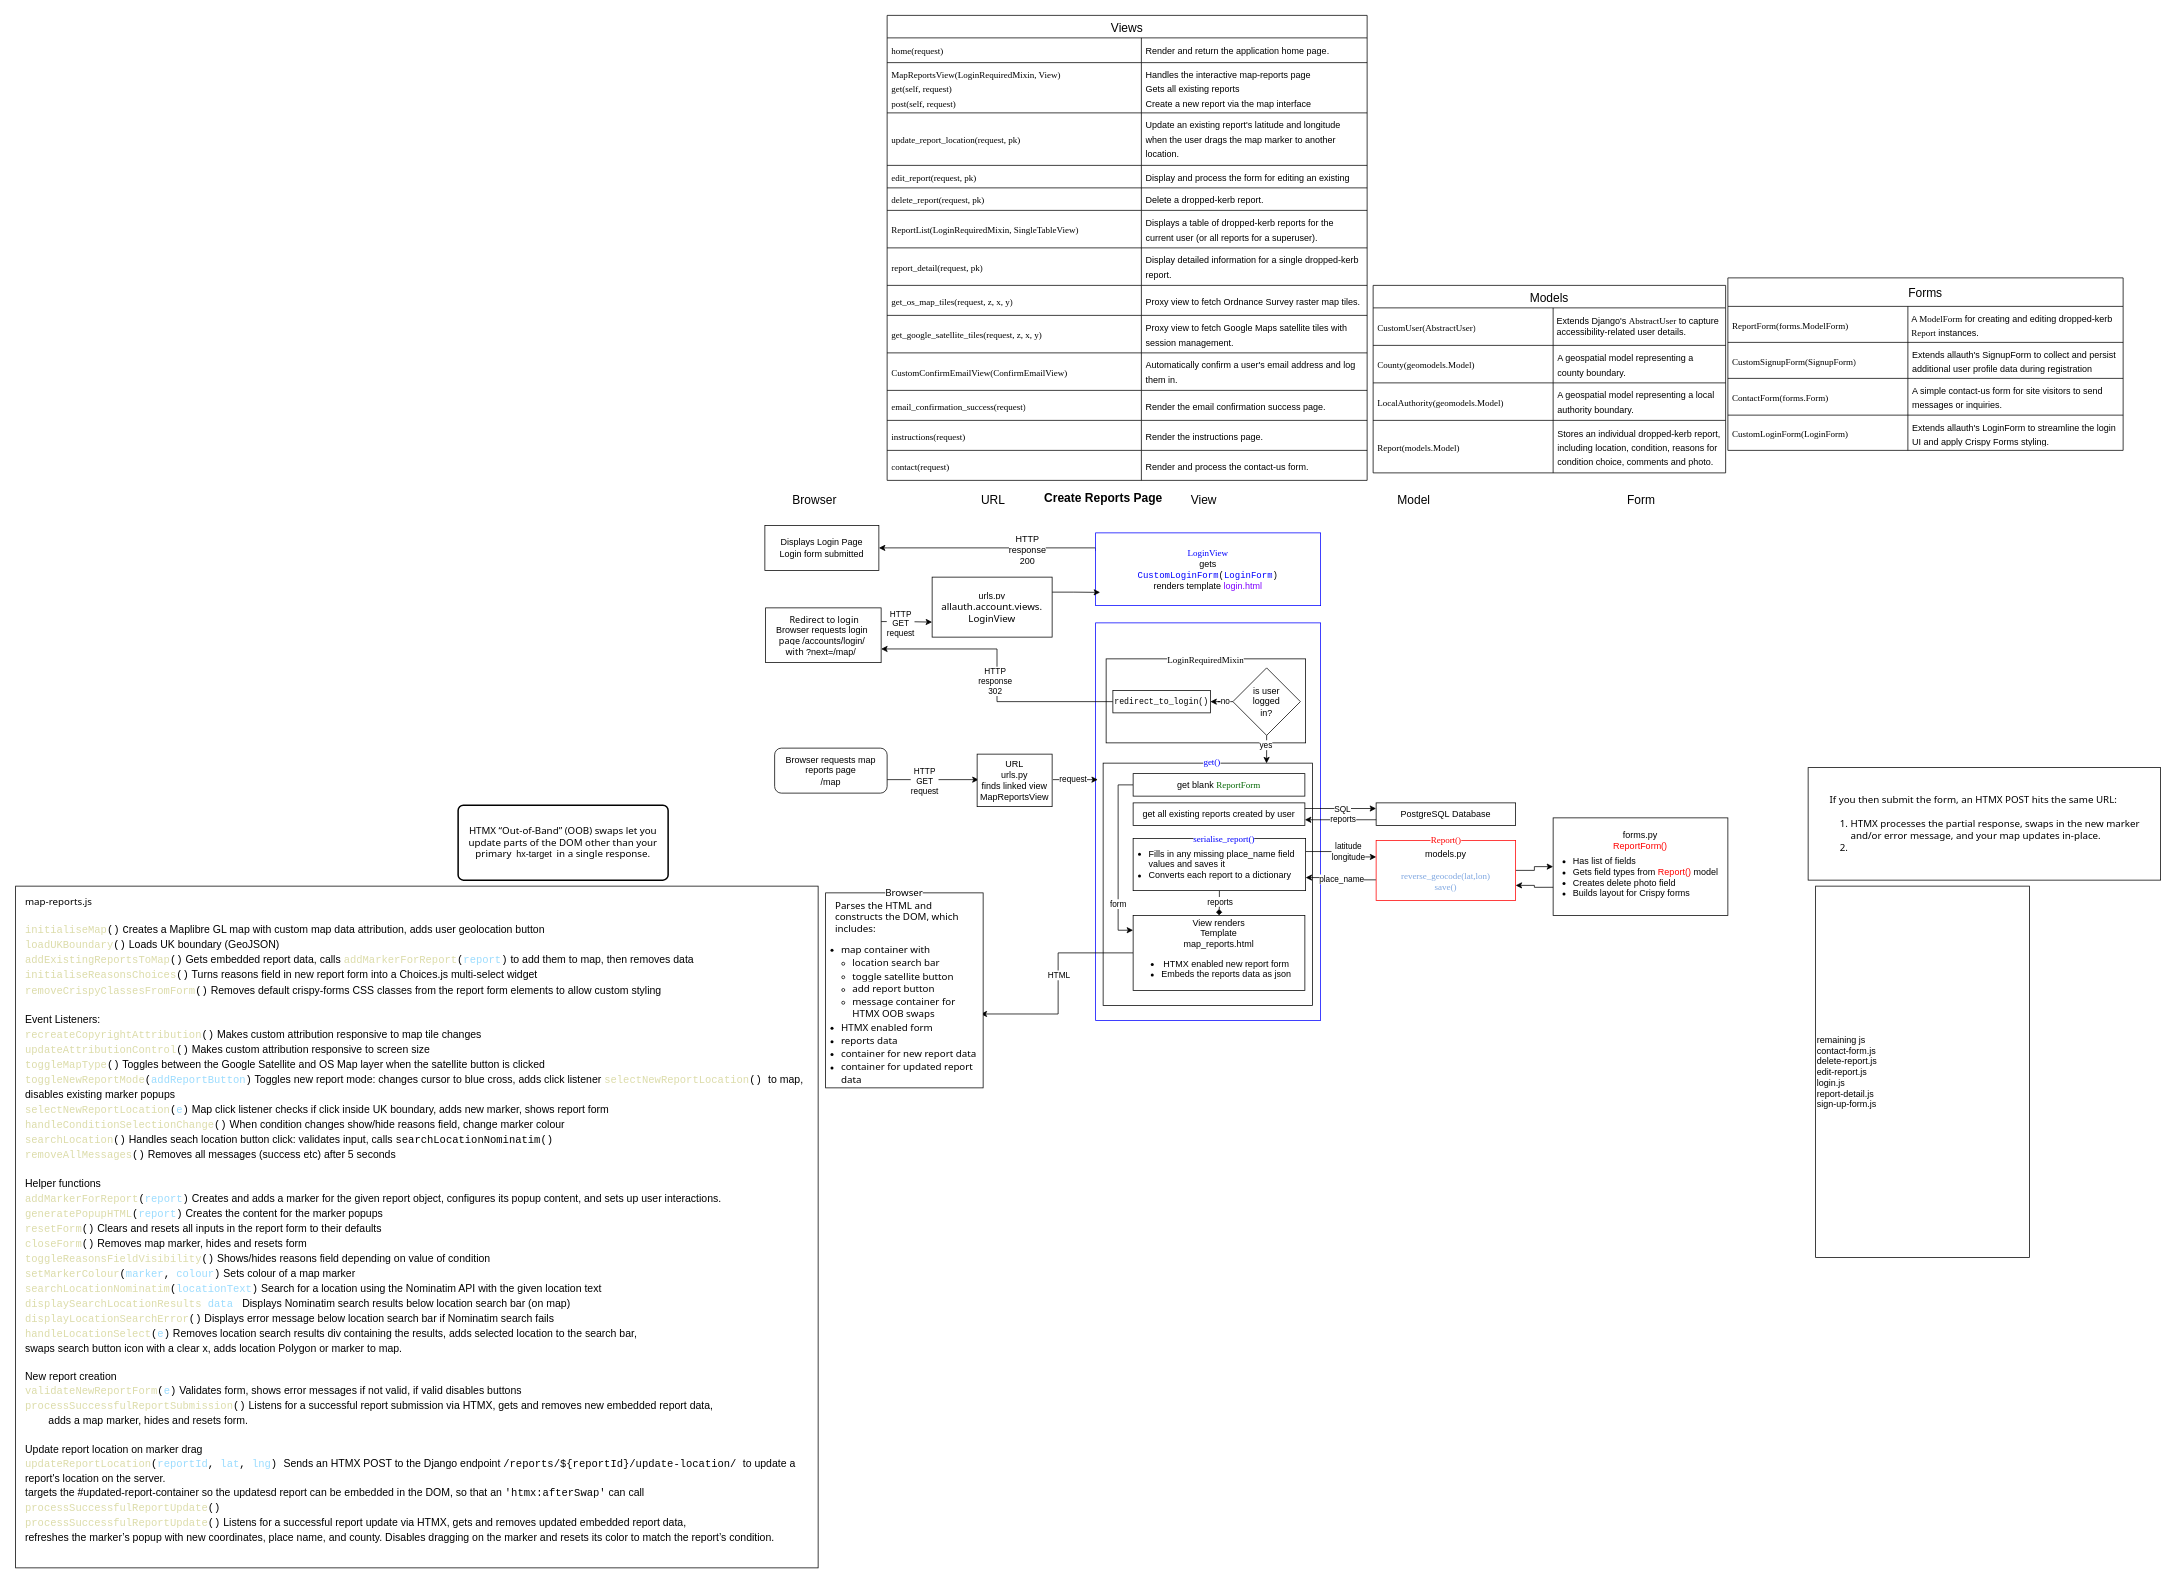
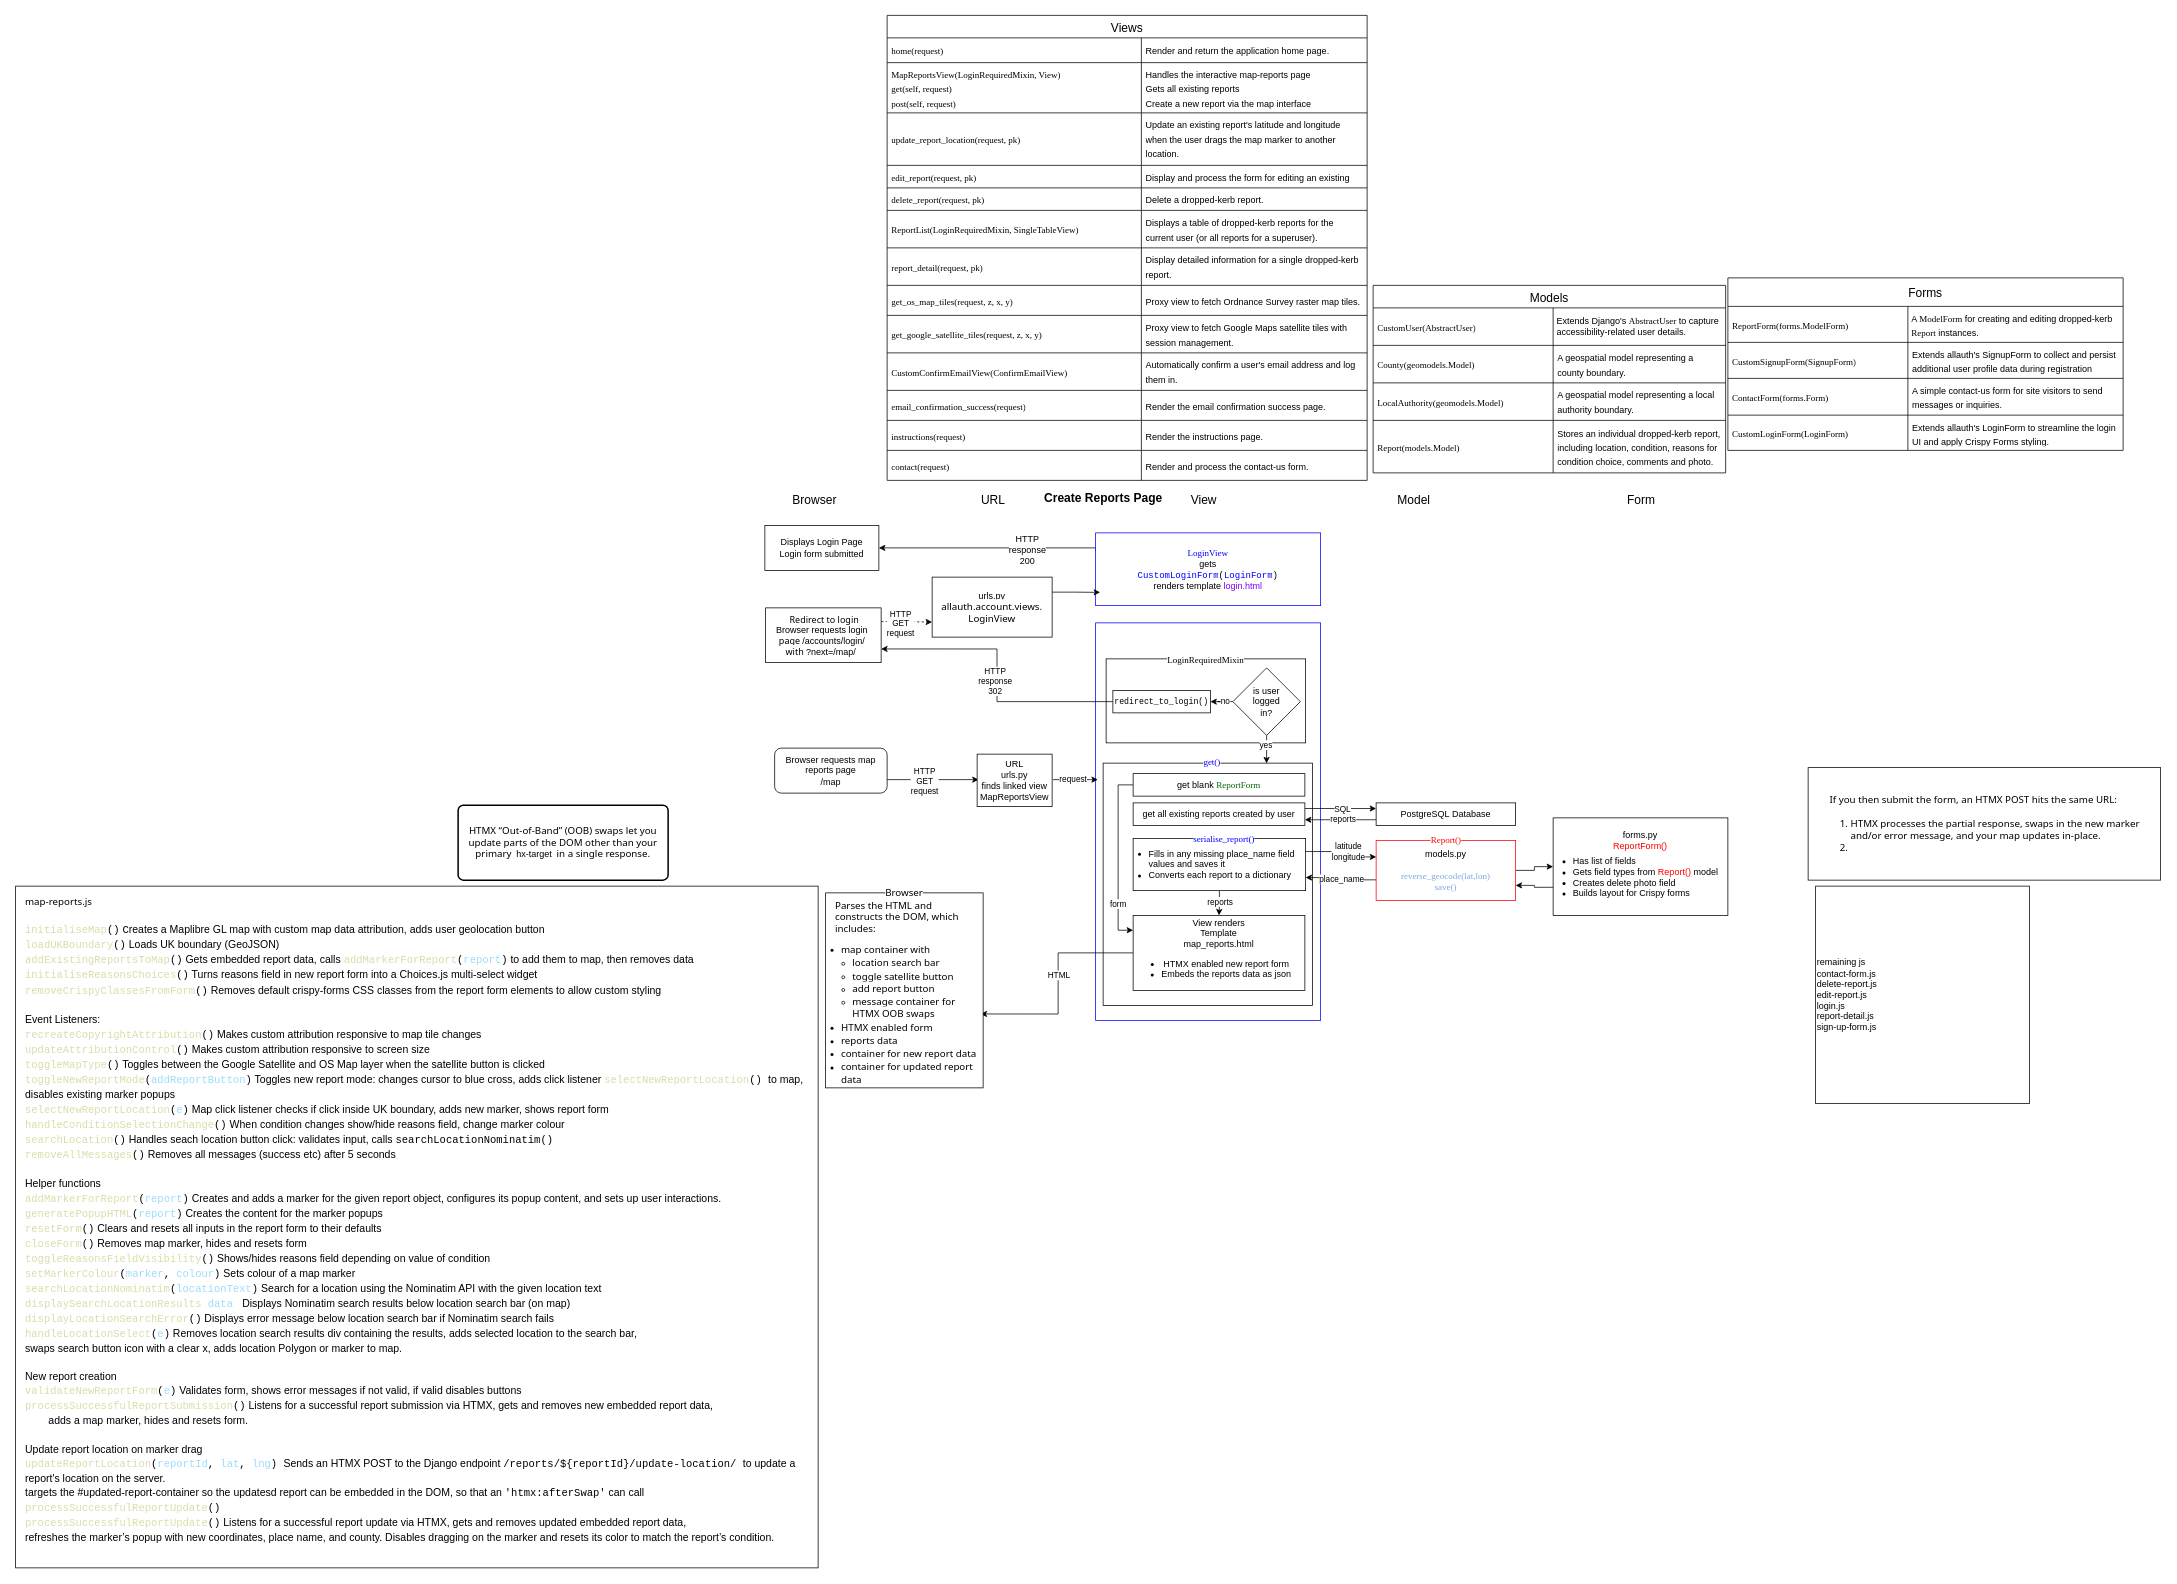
(920, 622) -> (920, 622)
(1219, 908) -> (1219, 908)
(1922, 1072) -> (1922, 995)
